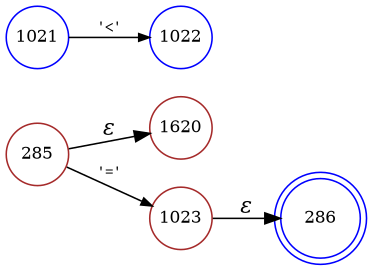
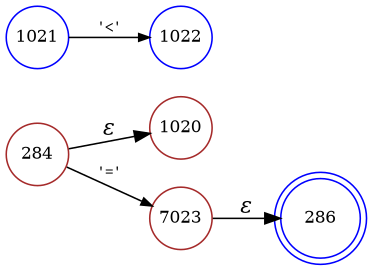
(181, 128) -> (181, 128)
(37, 154) -> (37, 154)
(181, 218) -> (181, 218)
